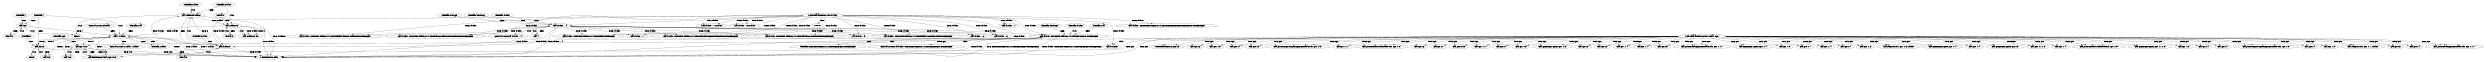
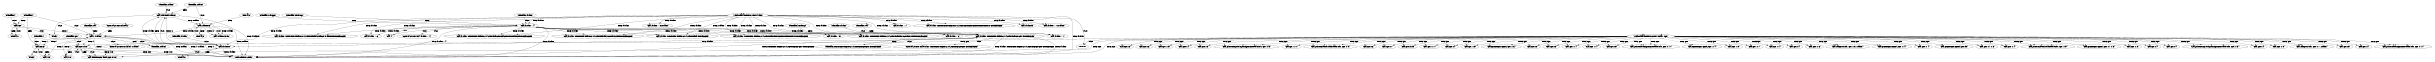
(542, 31) -> (405, 31)
(1353, 37) -> (1355, 38)
(1167, 47) -> (1125, 47)
